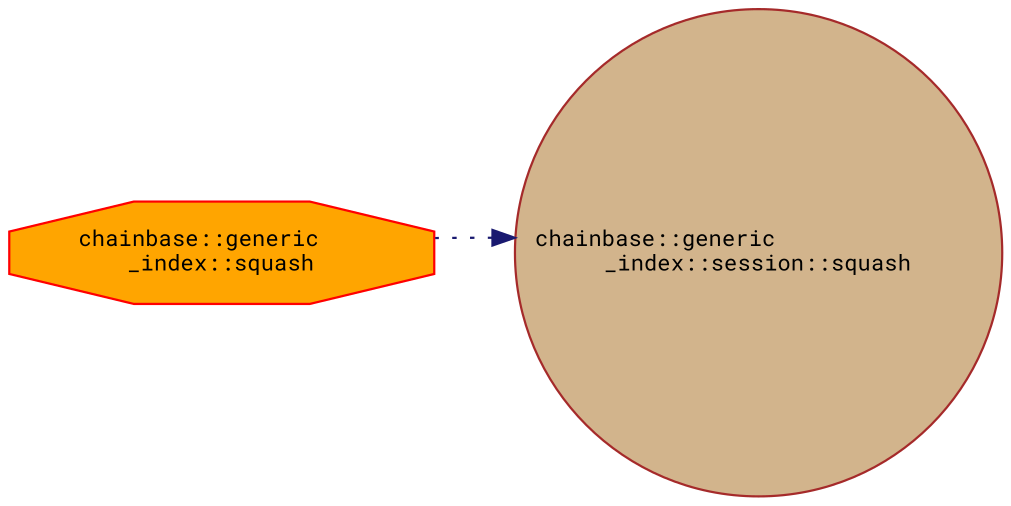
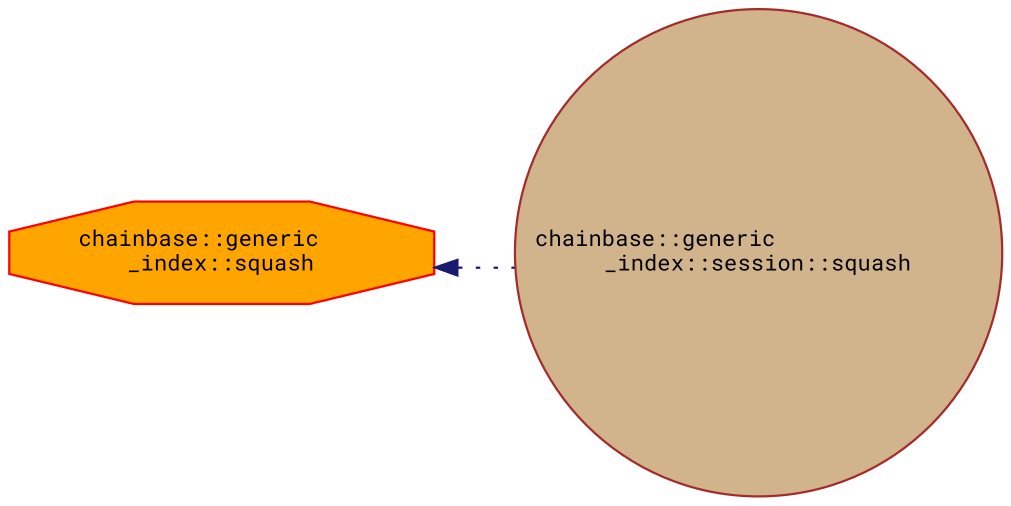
(464, 238) -> (486, 268)
